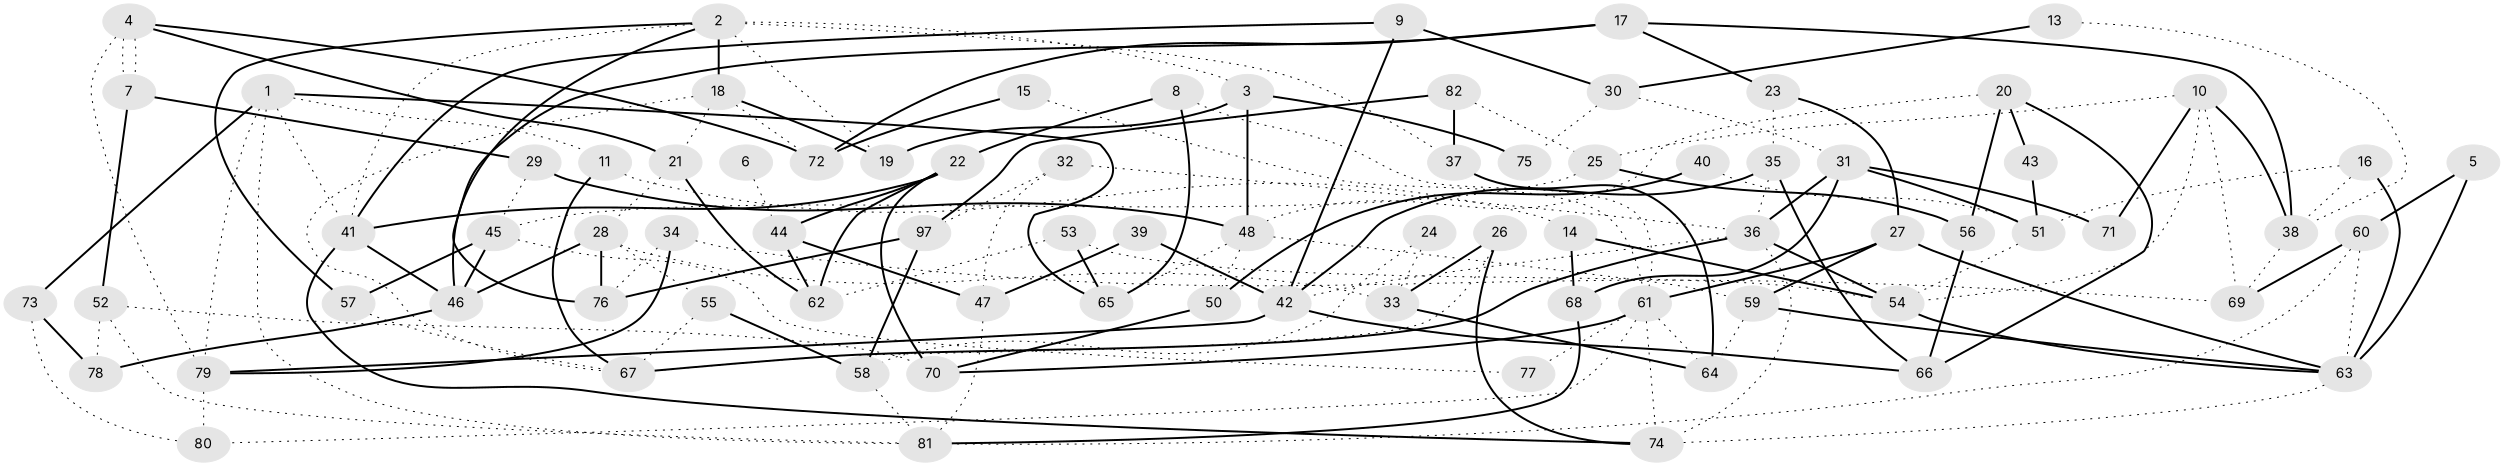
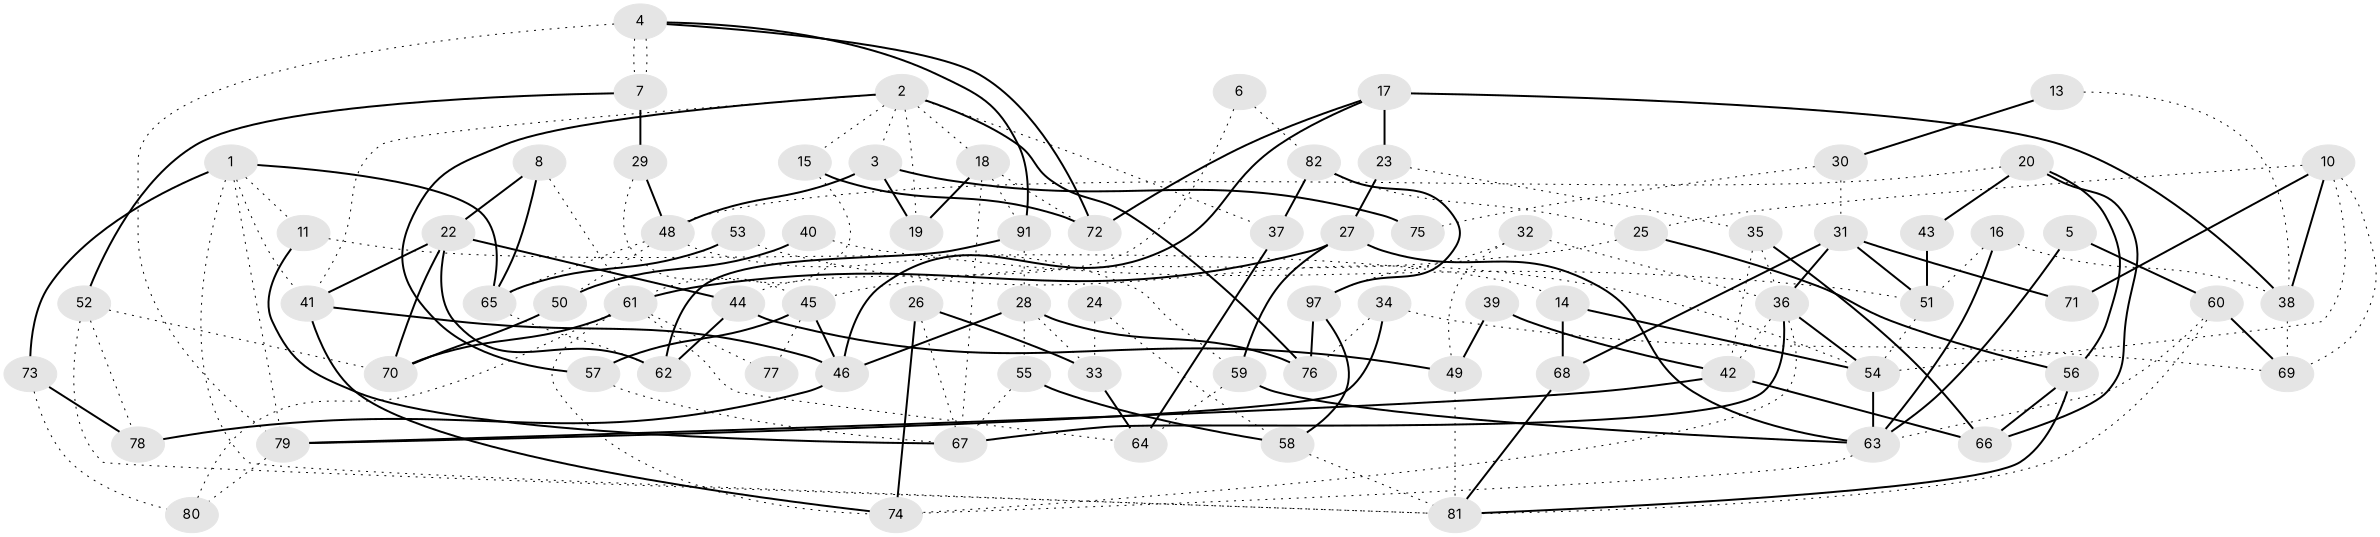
(1400, 22) -> none
(719, 57) -> (943, 127)
none -> (1275, 125)
none -> (853, 127)
(676, 163) -> (1024, 233)
(1408, 211) -> (1742, 304)
(953, 266) -> (584, 341)
(983, 304) -> (1455, 374)
none -> (1795, 495)
